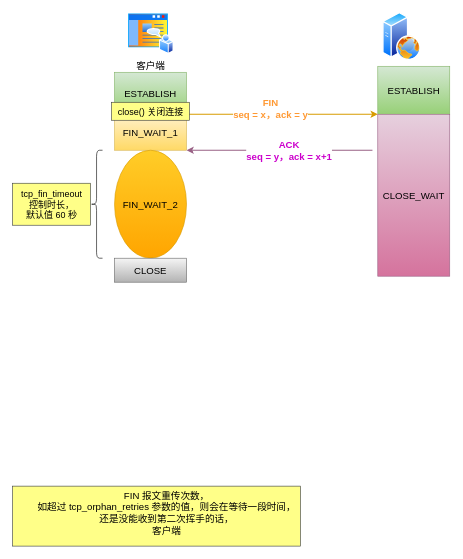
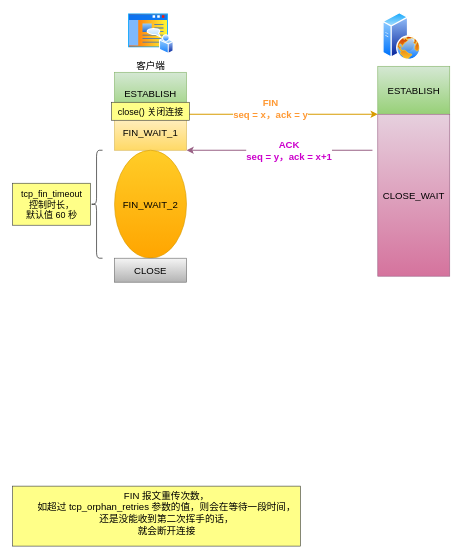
(157, 502) -> (157, 502)
